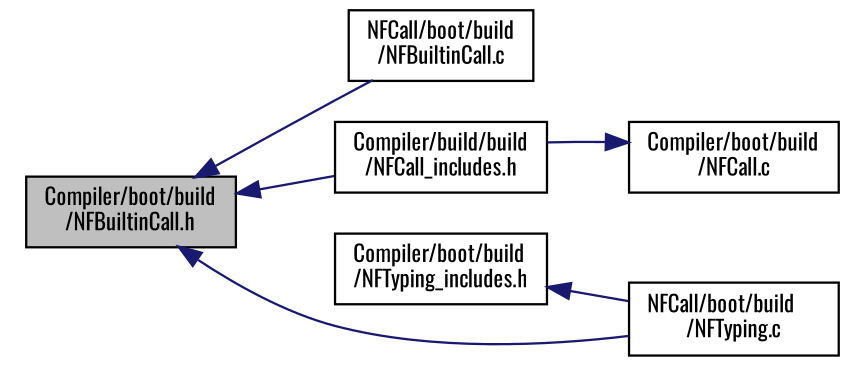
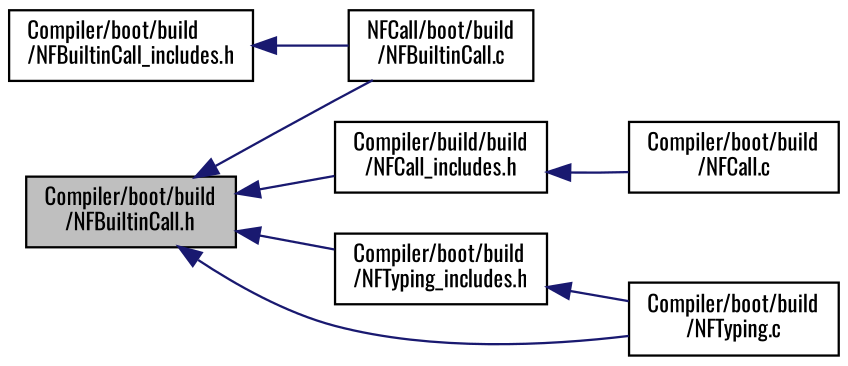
none -> (131, 46)
(576, 142) -> (600, 173)
none -> (297, 242)
(734, 319) -> (734, 319)
